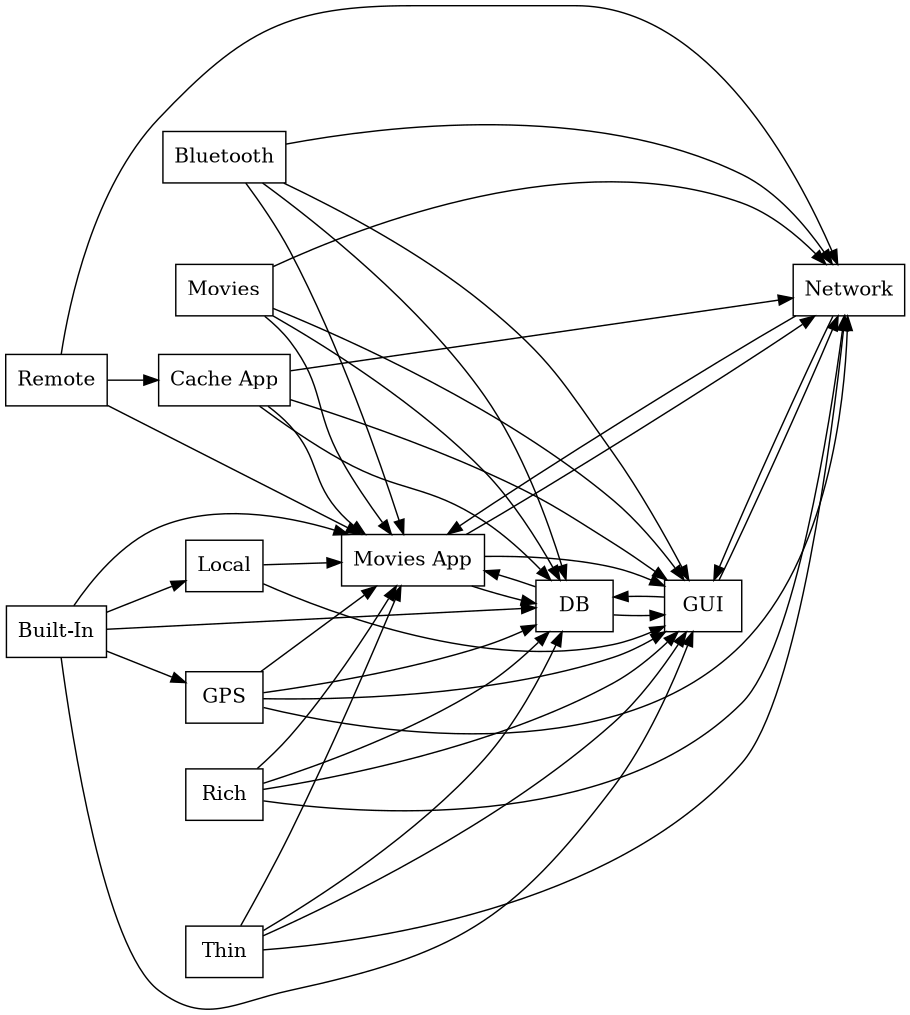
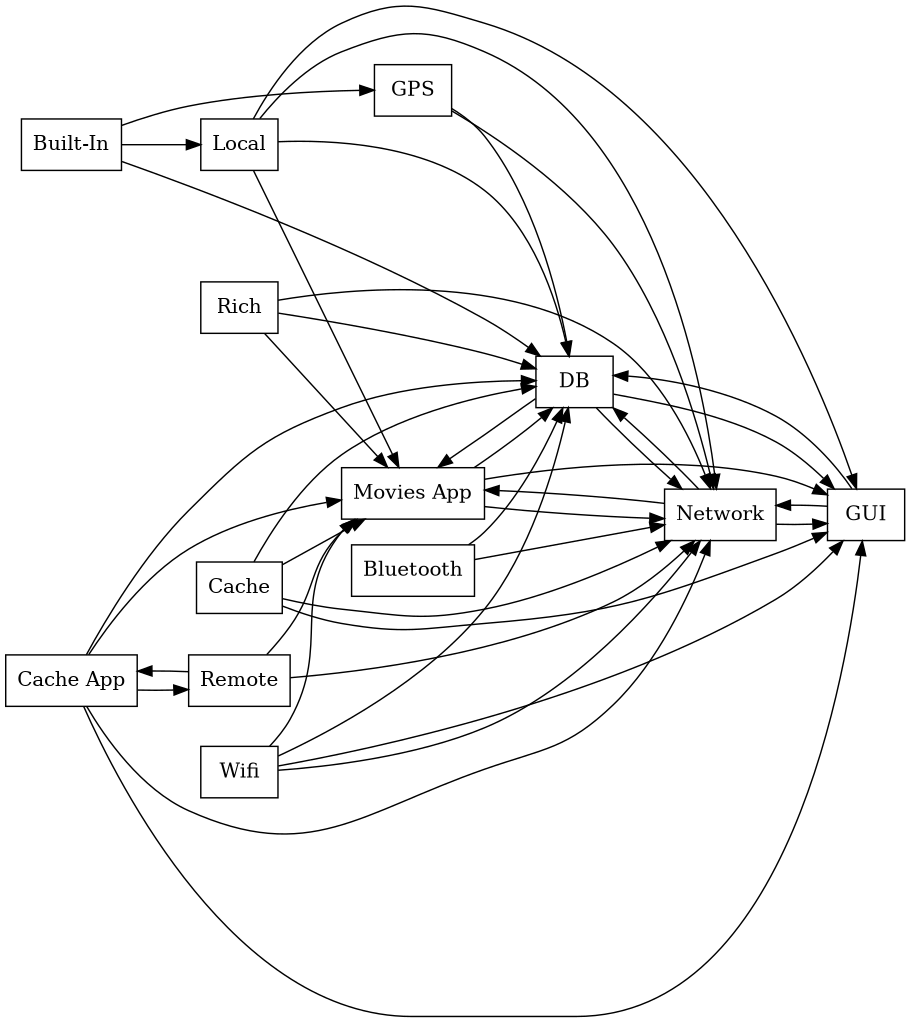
none -> (581, 126)
none -> (467, 179)
(224, 290) -> (239, 772)
(323, 320) -> none
(510, 327) -> none
none -> (633, 444)
none -> (662, 453)
(188, 518) -> none
(313, 633) -> none
(462, 689) -> none
none -> (156, 690)
(465, 743) -> none
(224, 952) -> (239, 588)
(322, 983) -> none
